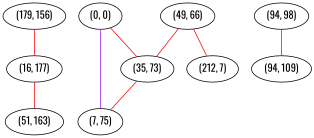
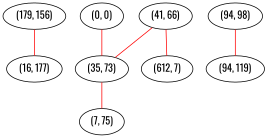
(188, 16) -> (166, 16)
(100, 69) -> none
(213, 69) -> (167, 69)
(282, 69) -> (235, 69)
(34, 122) -> none
